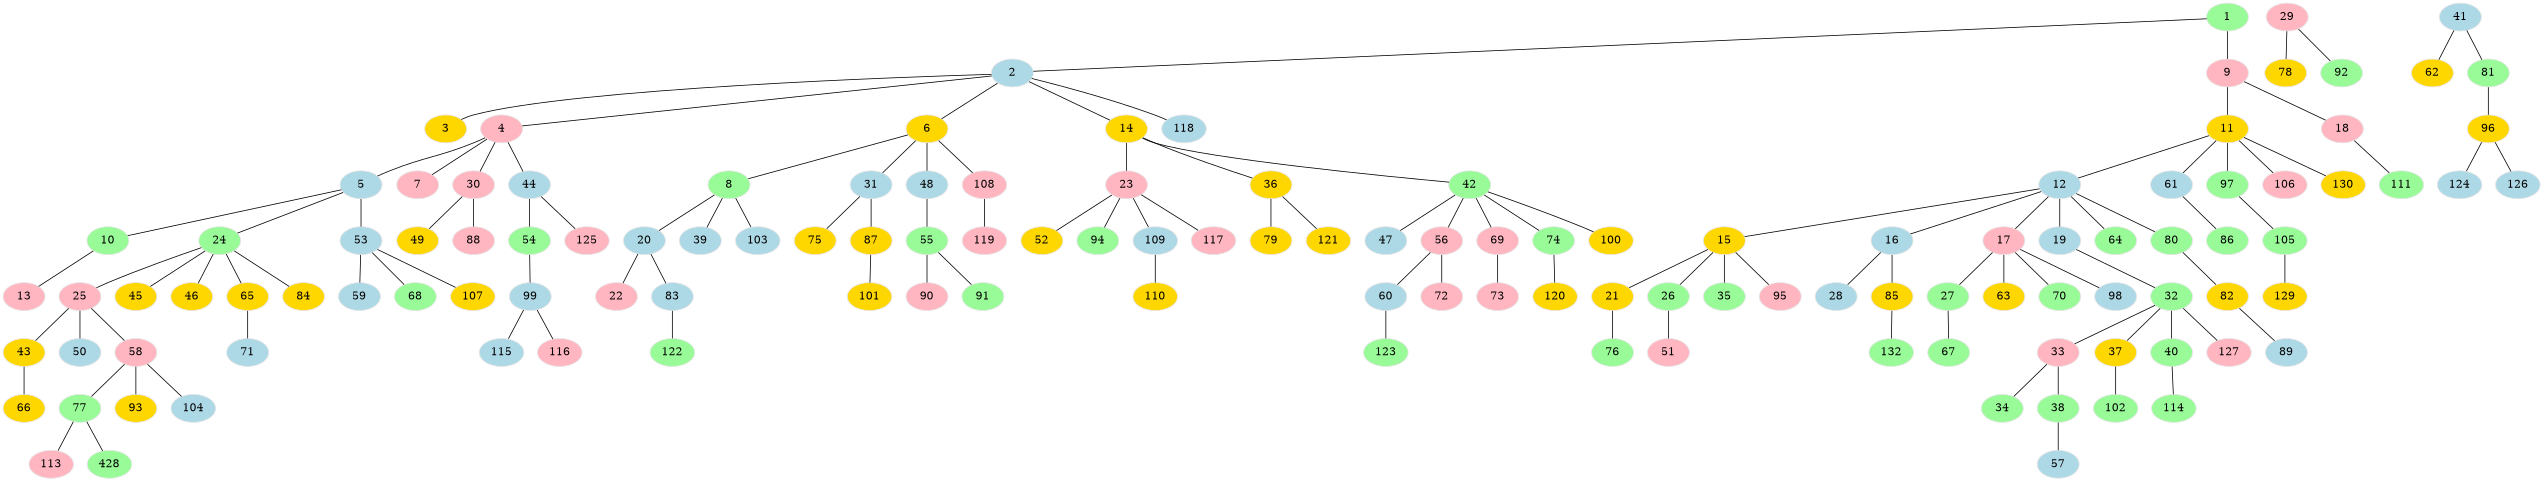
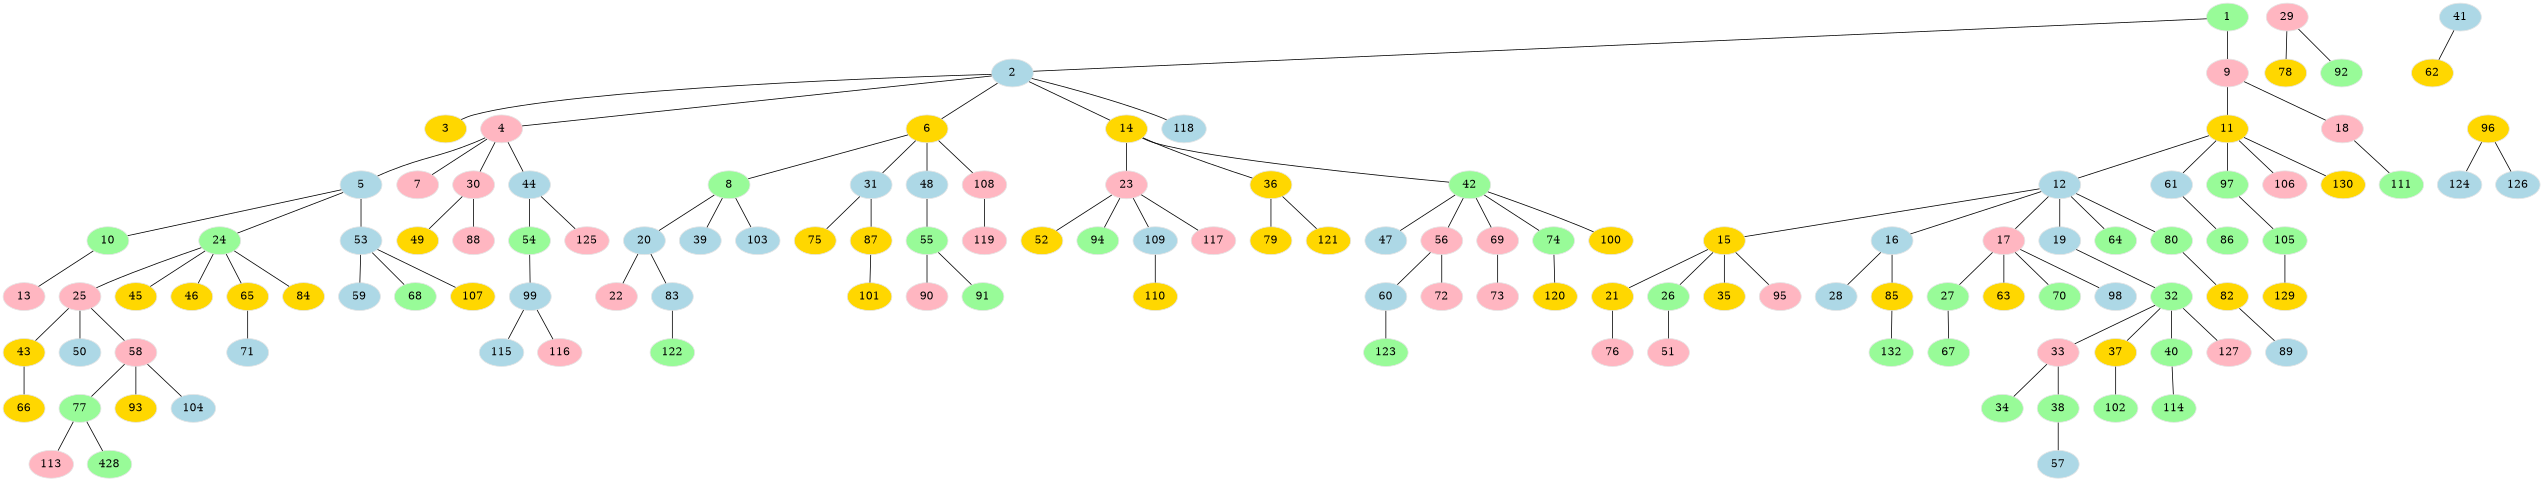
(2488, 73) -> none
(1724, 297) -> (1724, 297)
(1613, 352) -> (1613, 352)
